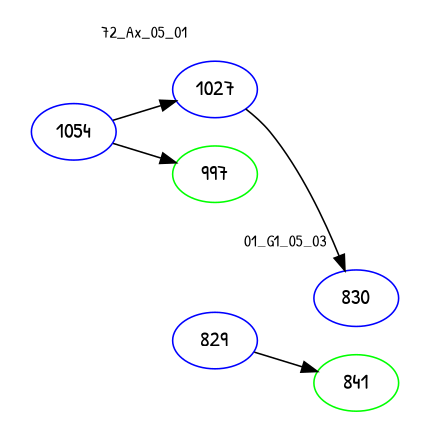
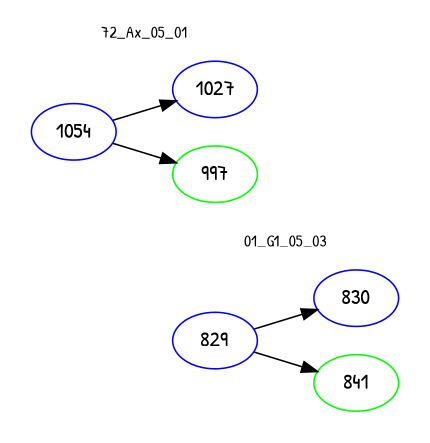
(301, 177) -> (278, 322)
